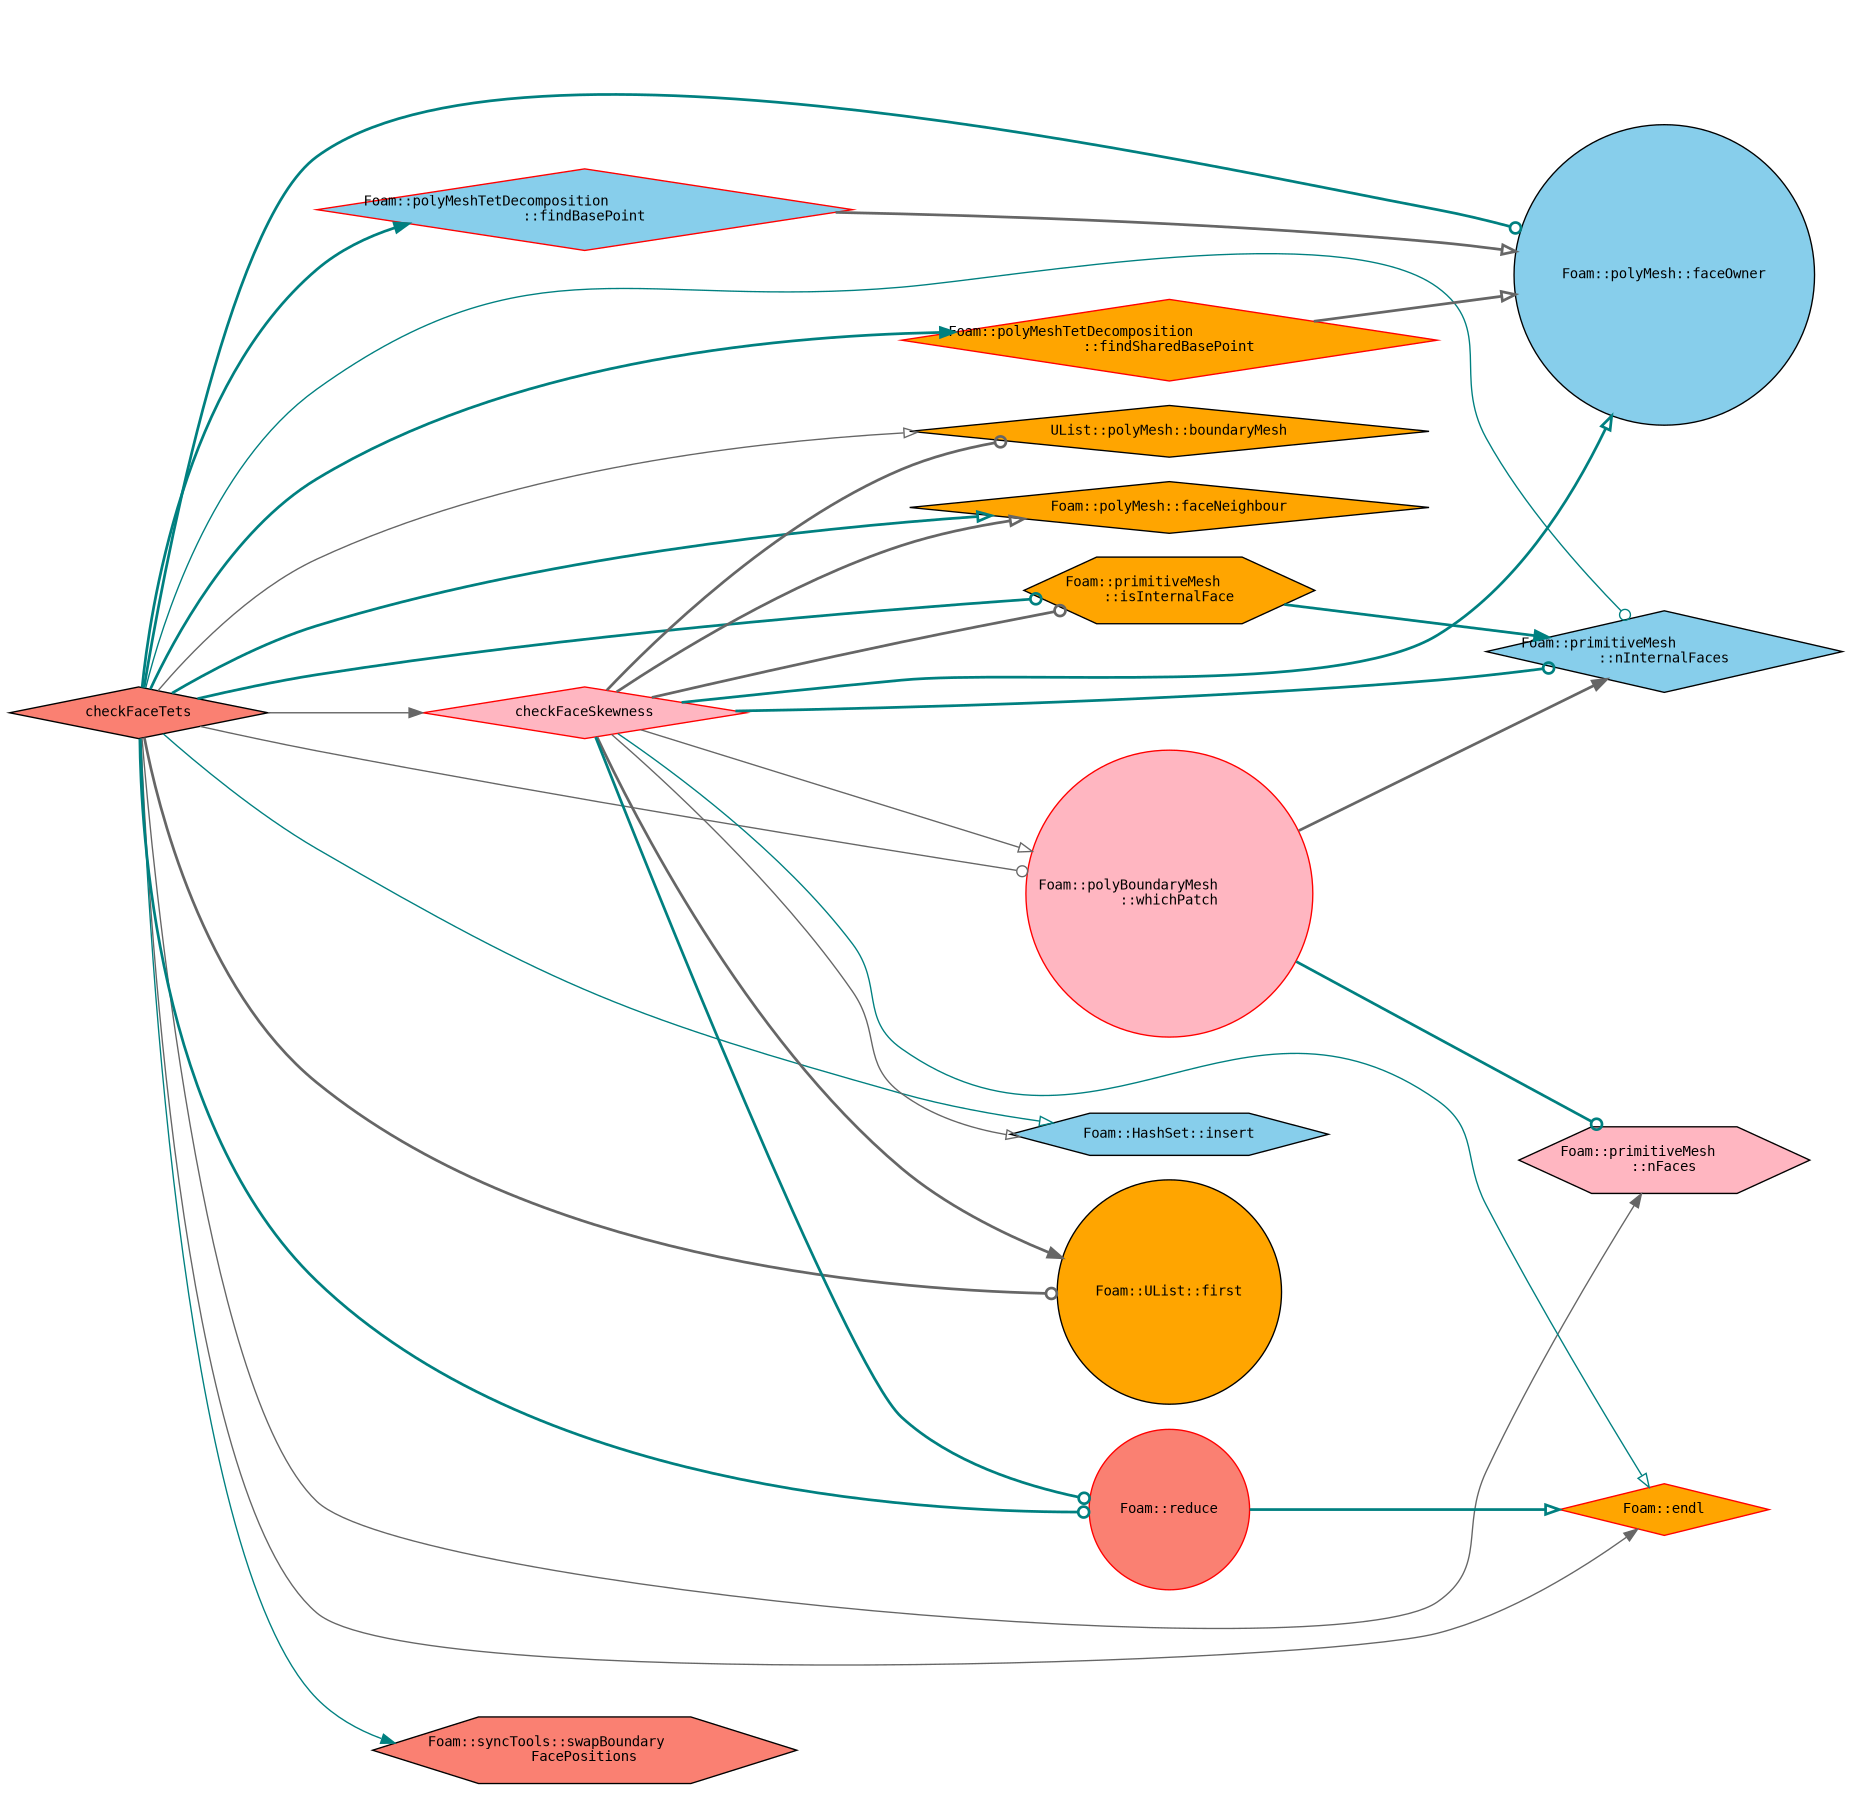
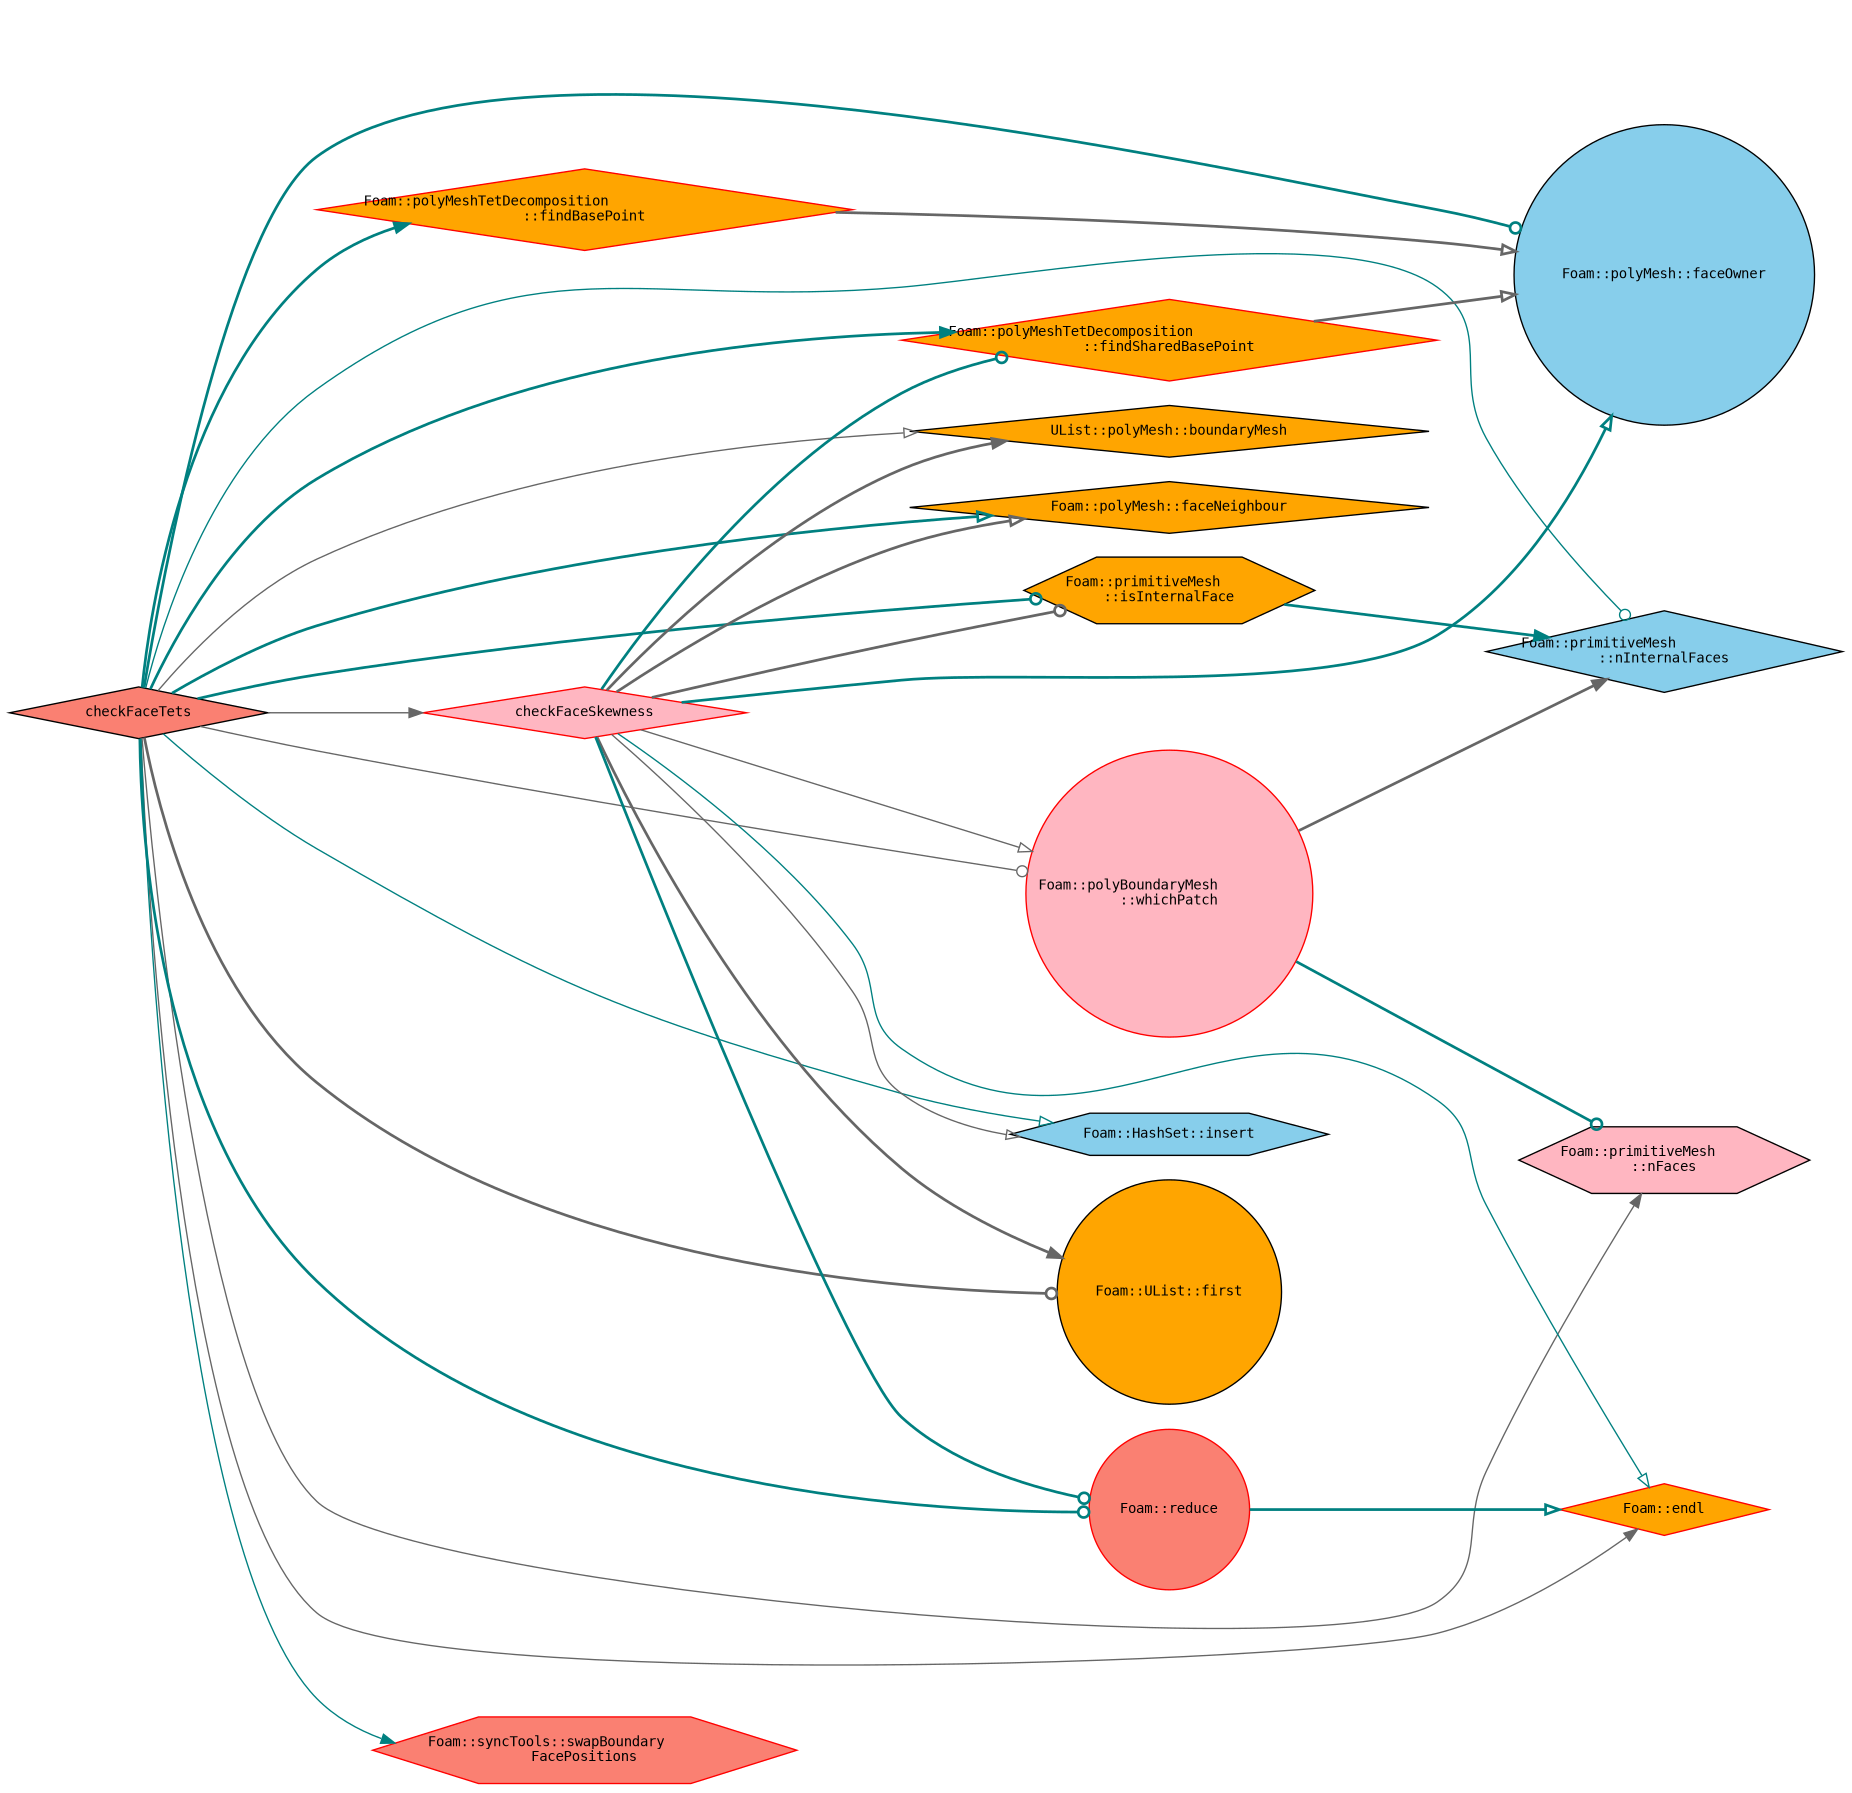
(585, 210) -> (585, 210)
(764, 550) -> (764, 550)
(1140, 699) -> (772, 489)
(585, 1750) -> (585, 1750)
